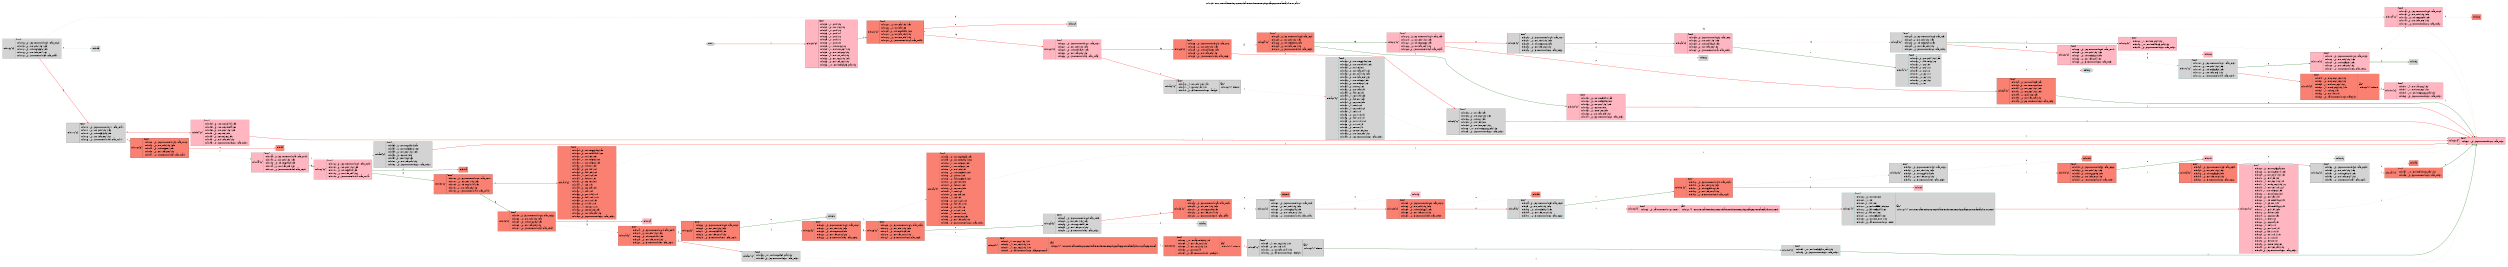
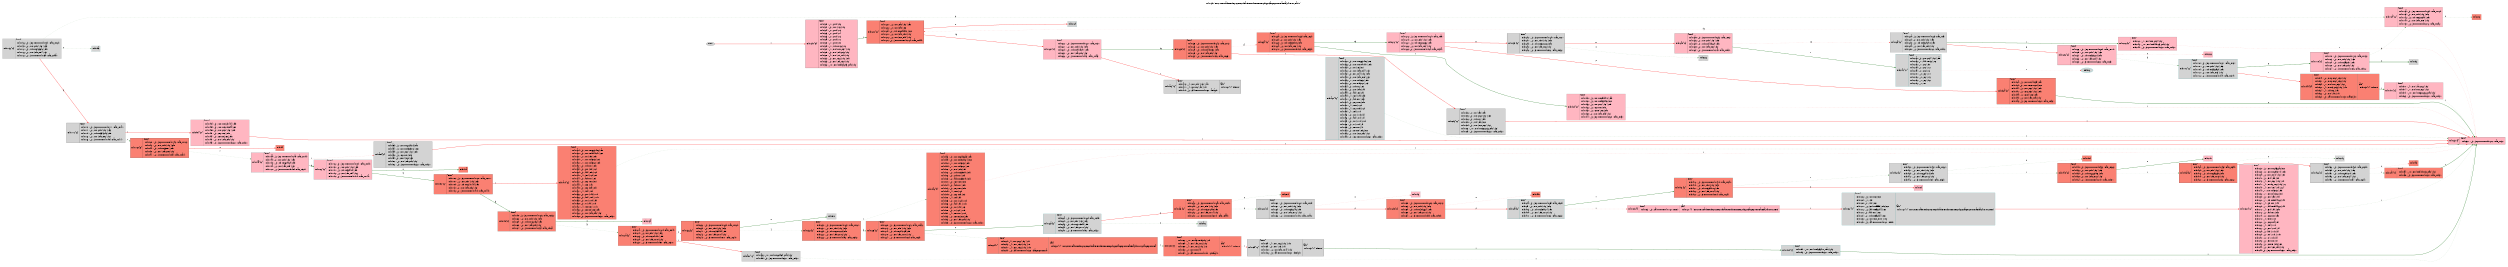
(1283, 93) -> none
(2053, 107) -> (2053, 107)
